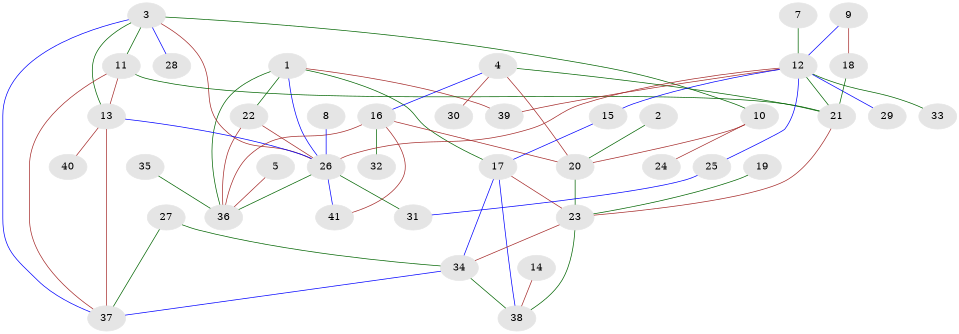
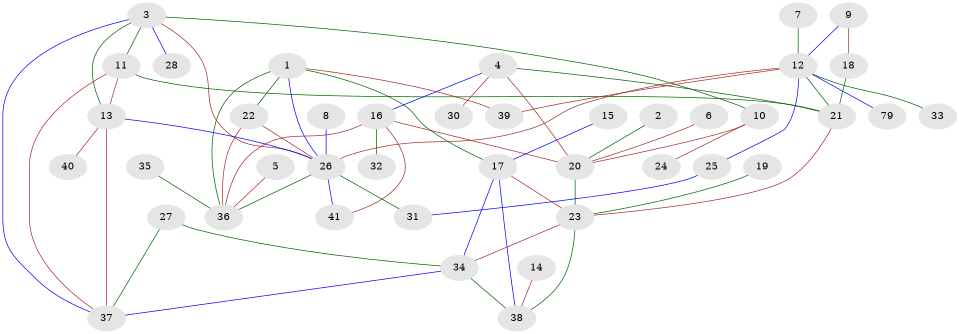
(700, 85) -> none
none -> (709, 116)
(887, 116) -> (887, 116)
